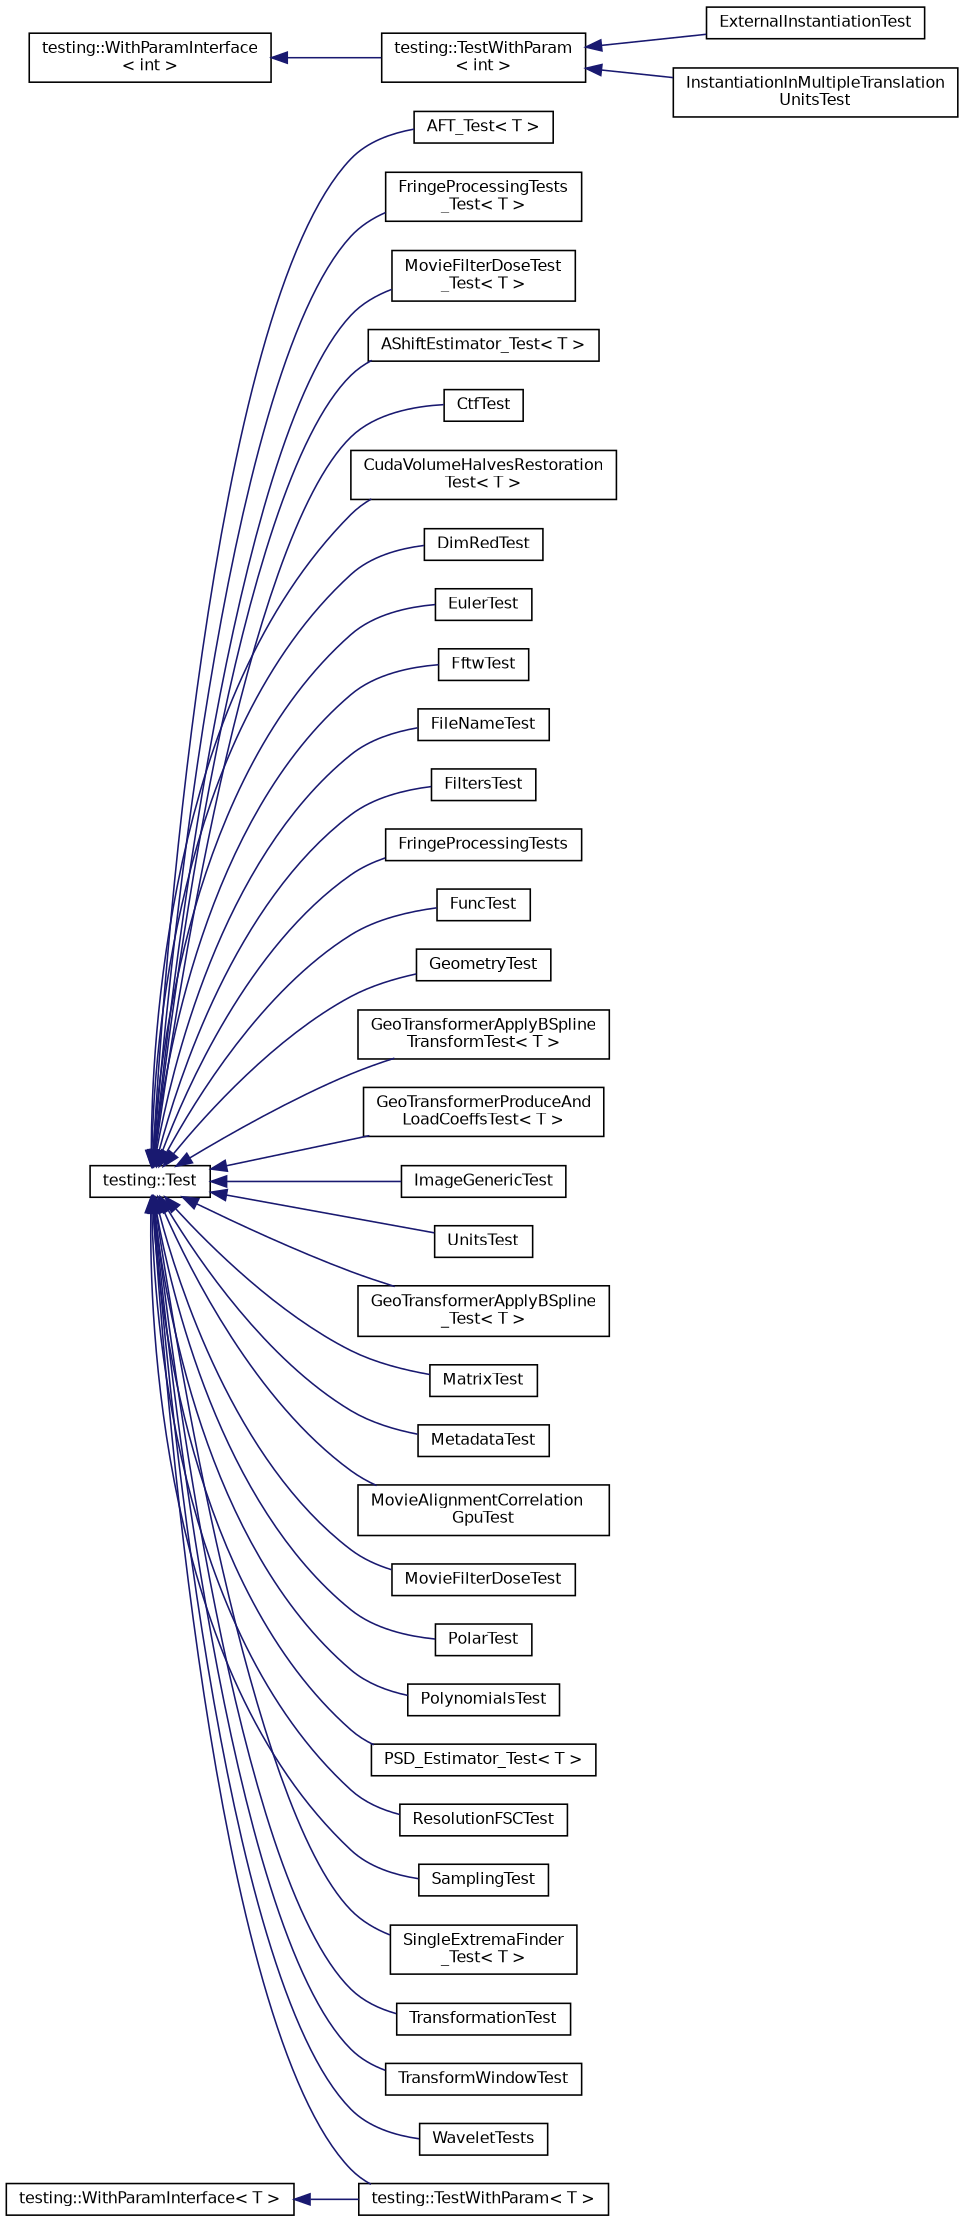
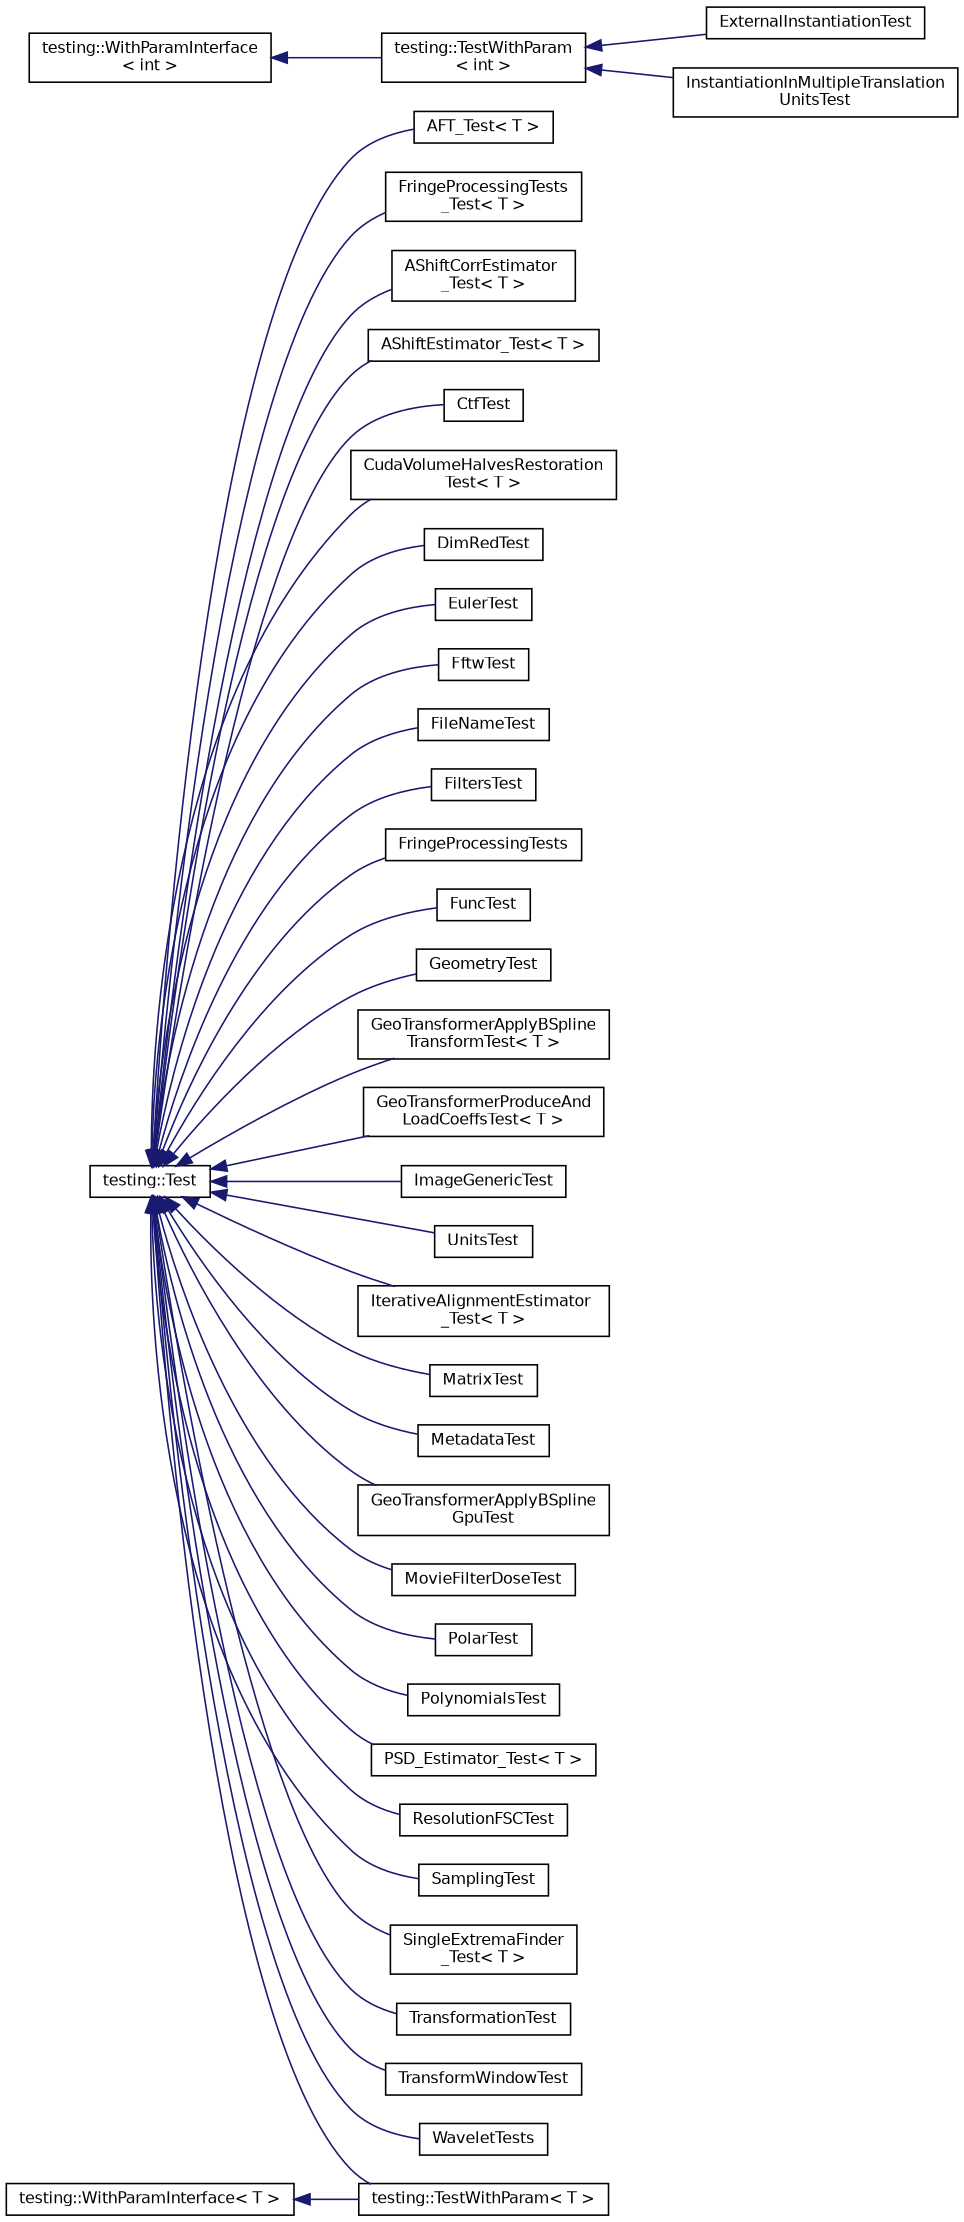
(484, 276) -> (484, 276)
(484, 1311) -> (484, 1311)
(484, 1510) -> (484, 1510)
